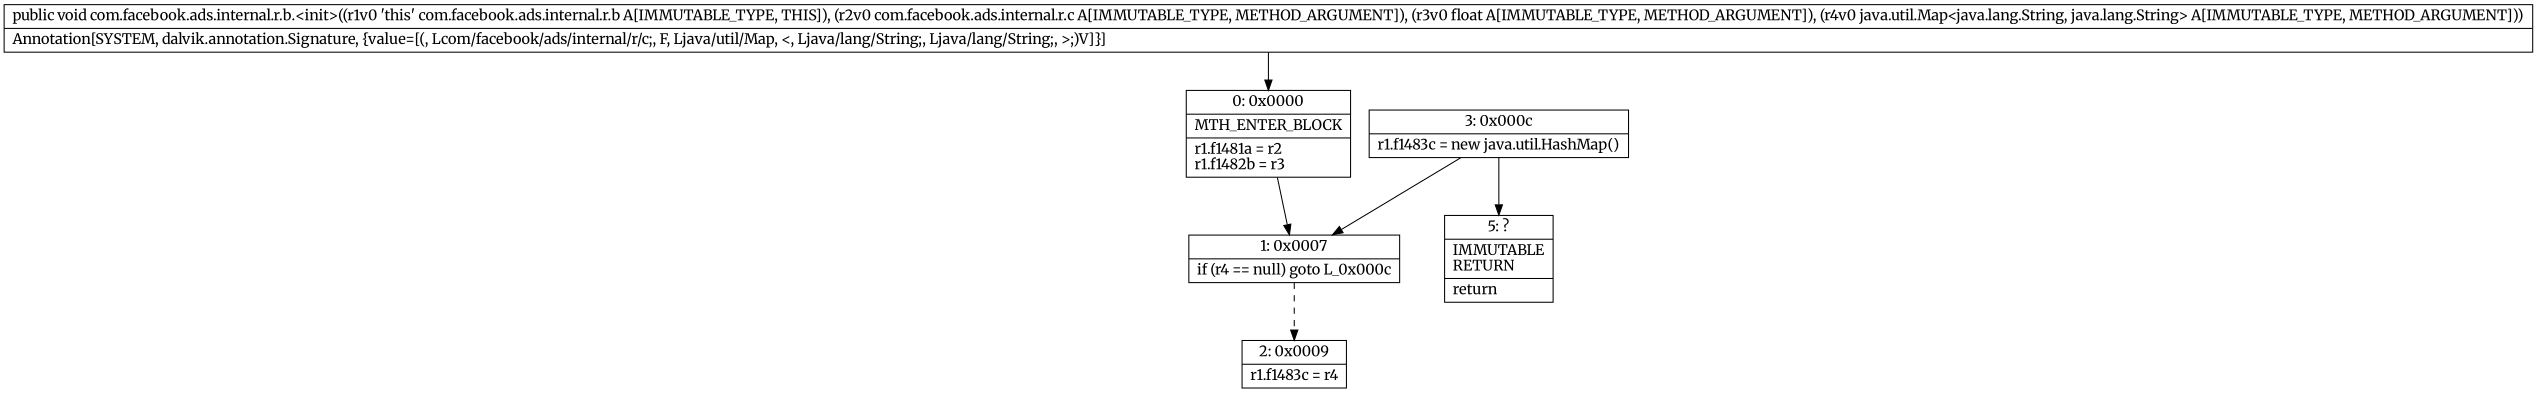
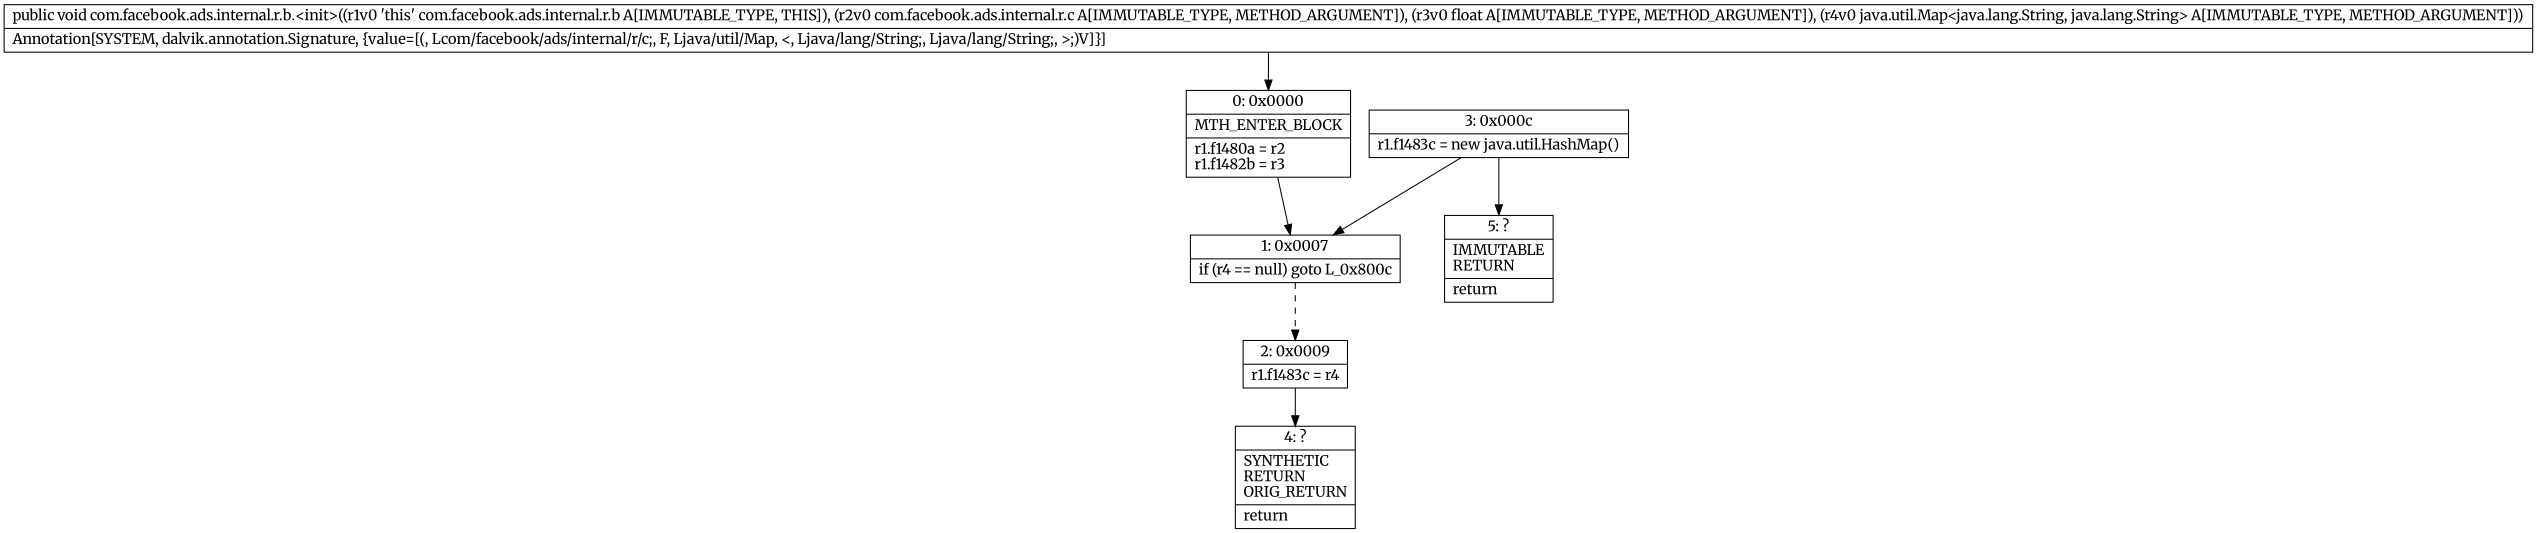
(1238, 149) -> (1240, 149)
(1294, 270) -> (1295, 270)
none -> (1295, 477)
